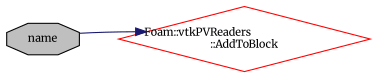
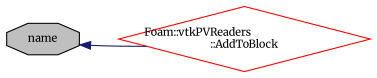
(108, 32) -> (119, 46)
